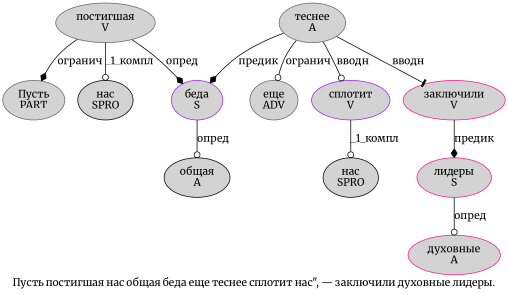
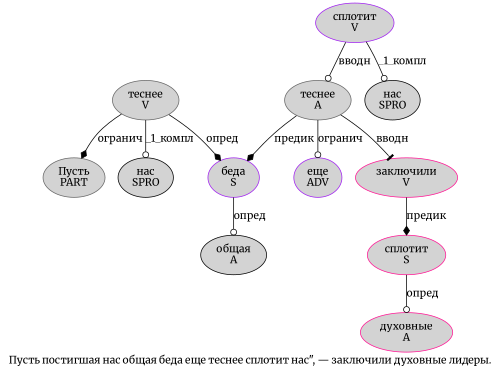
(105, 23) -> (146, 100)
(332, 58) -> (338, 59)
(274, 100) -> (318, 178)
(454, 178) -> (407, 255)
